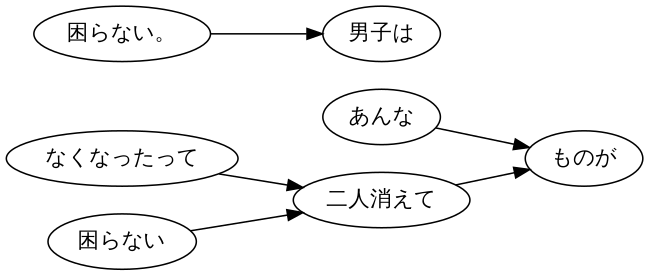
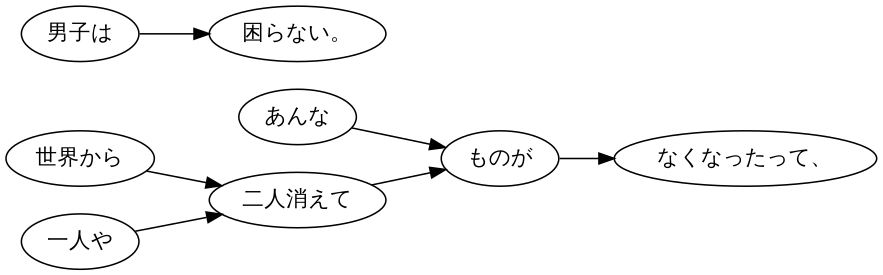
(259, 34) -> (167, 34)
(122, 159) -> (80, 159)
none -> (745, 159)
(122, 242) -> (80, 242)
